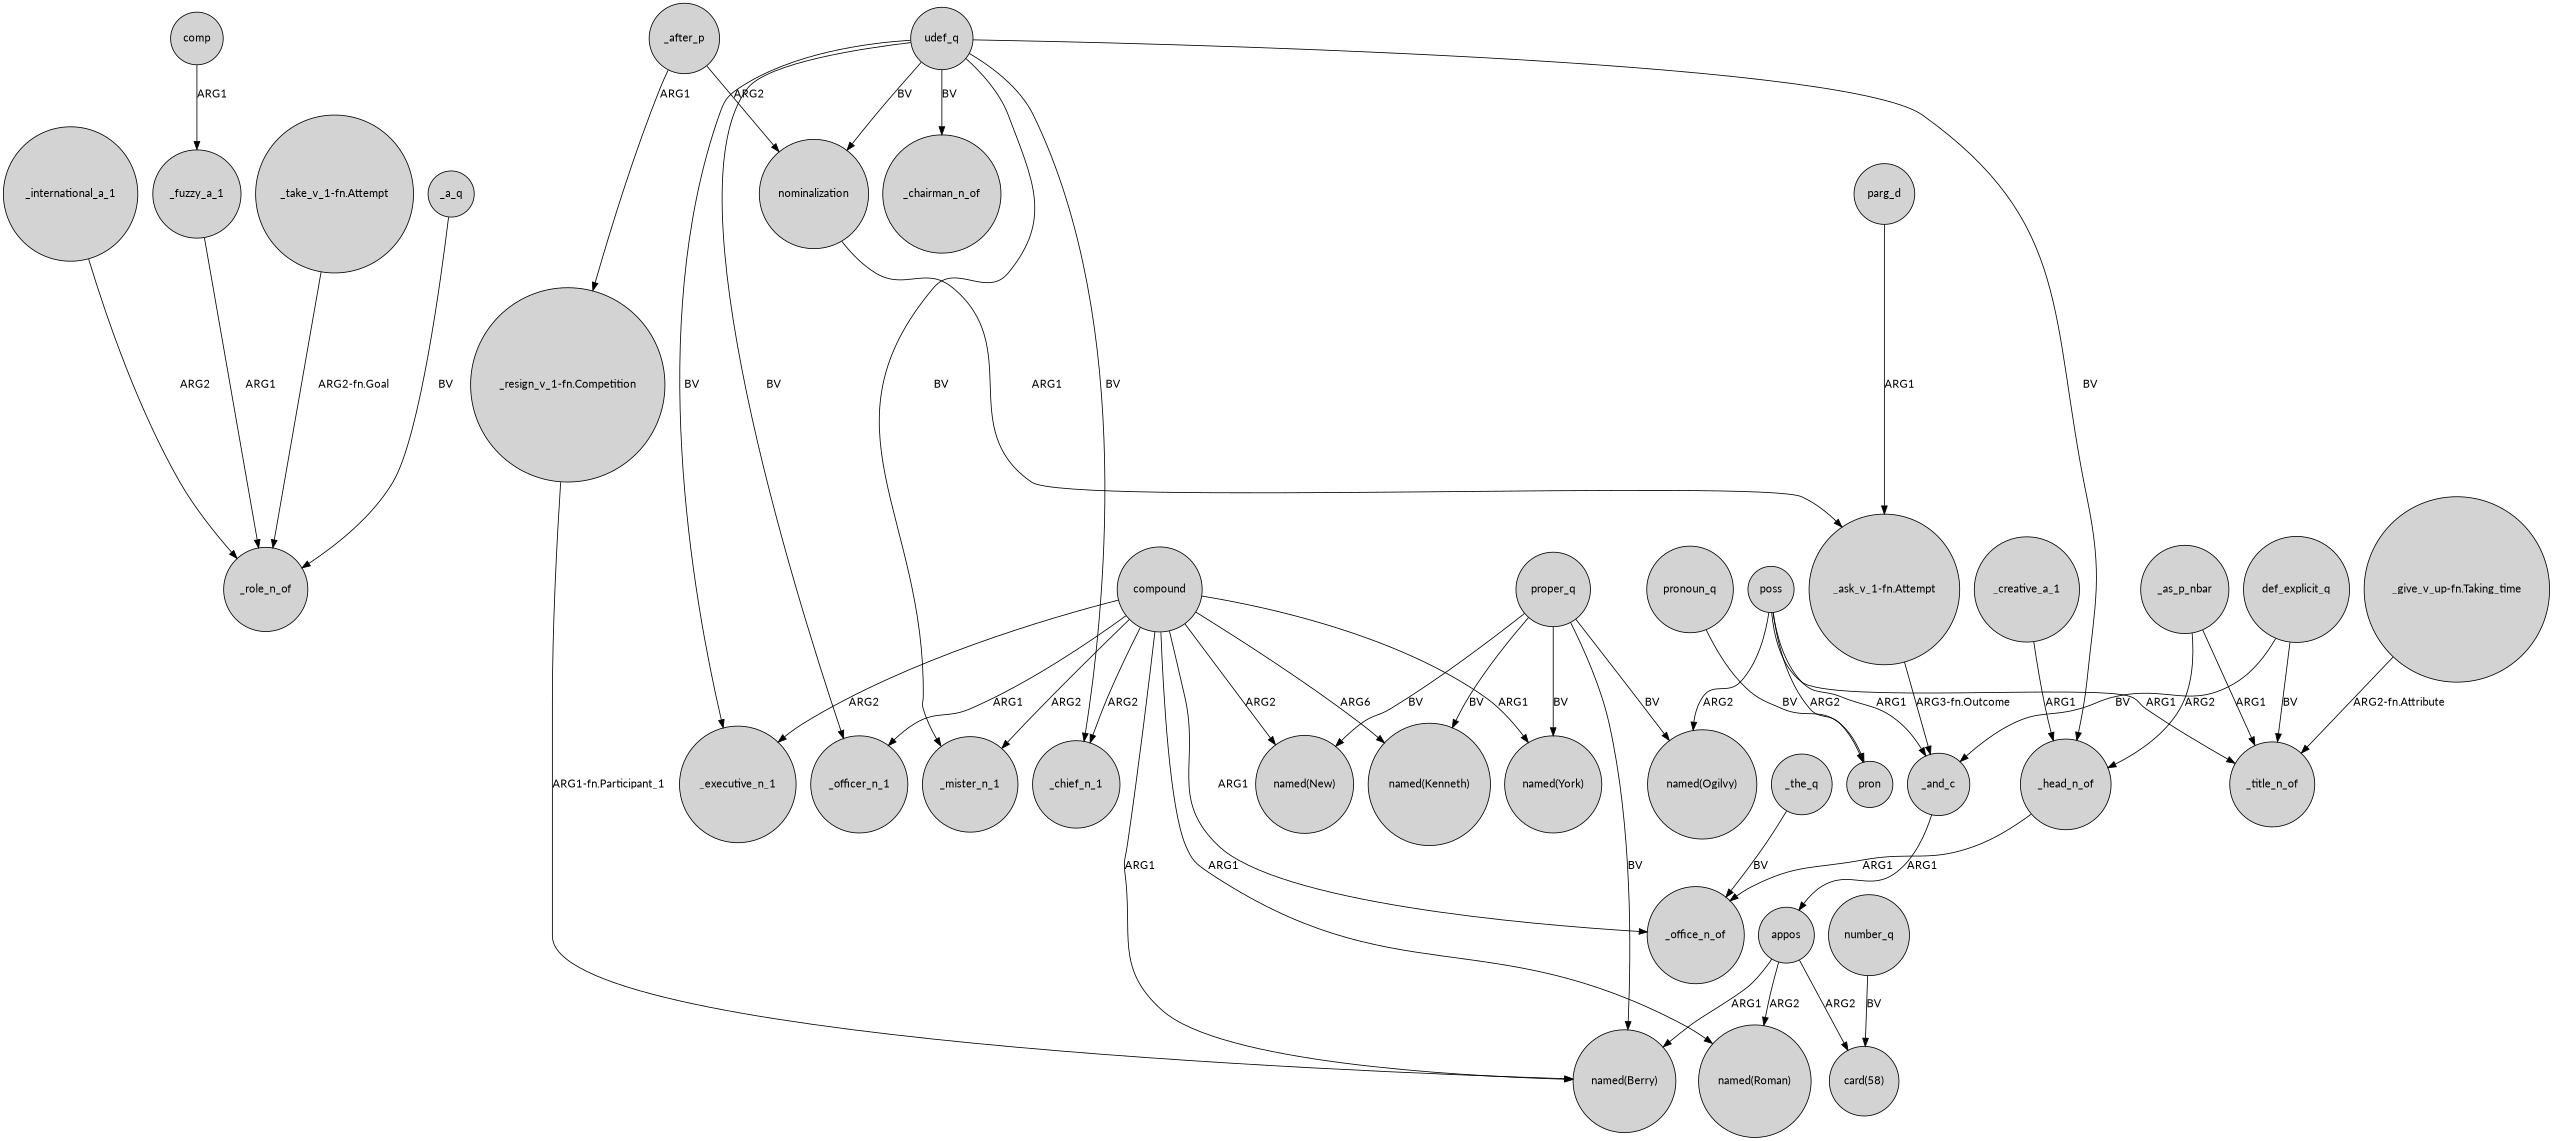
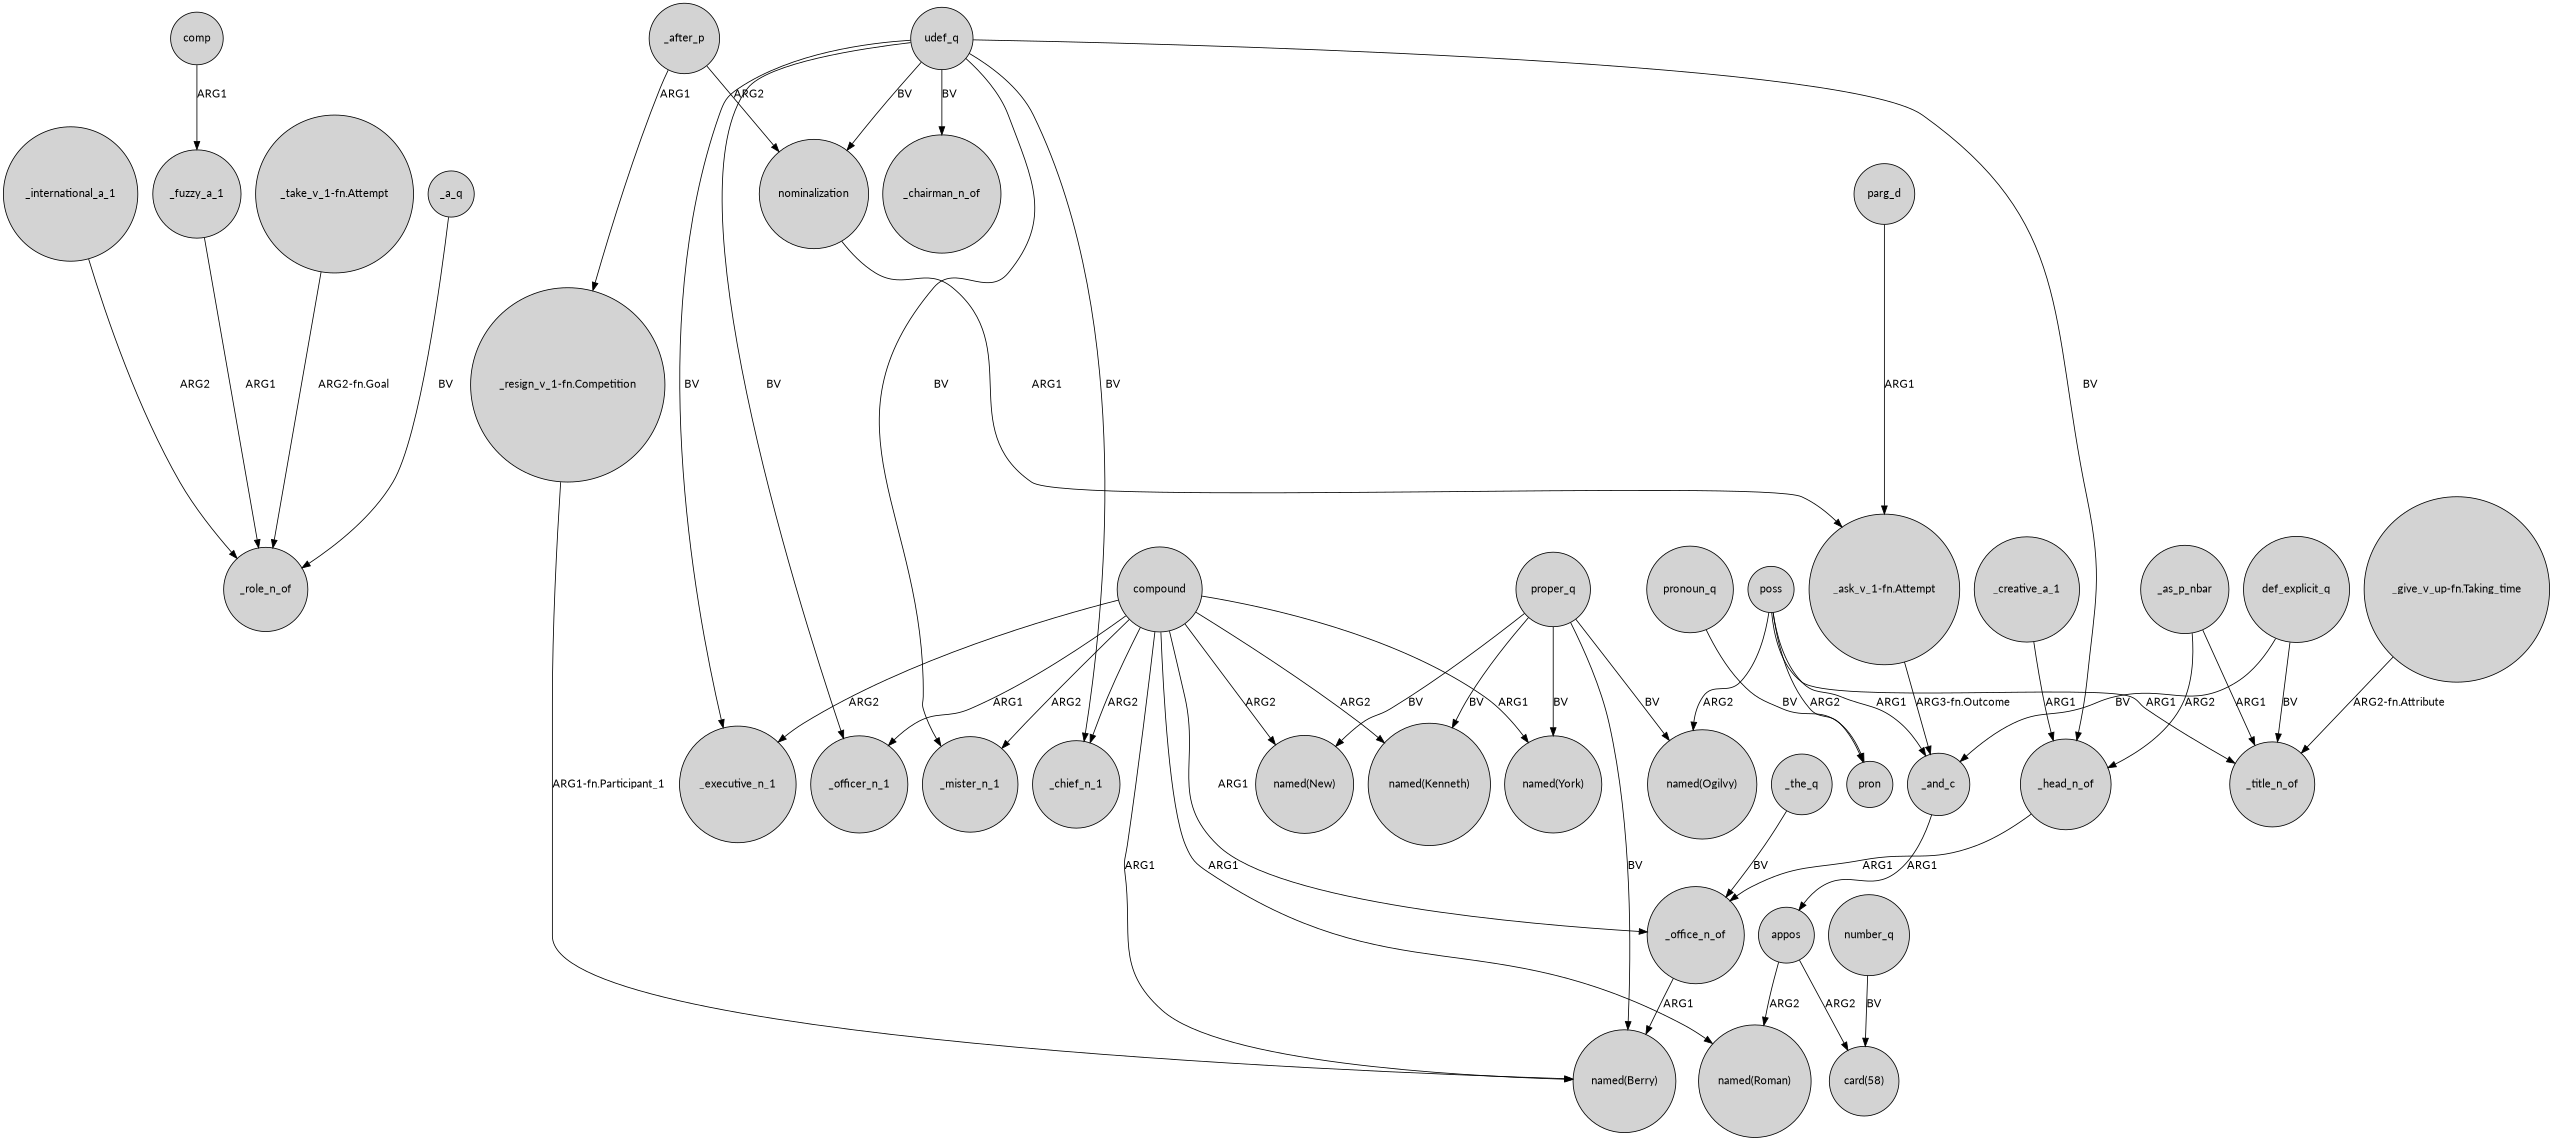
(1356, 703) -> (1356, 703)
(1724, 1004) -> (1661, 1002)
